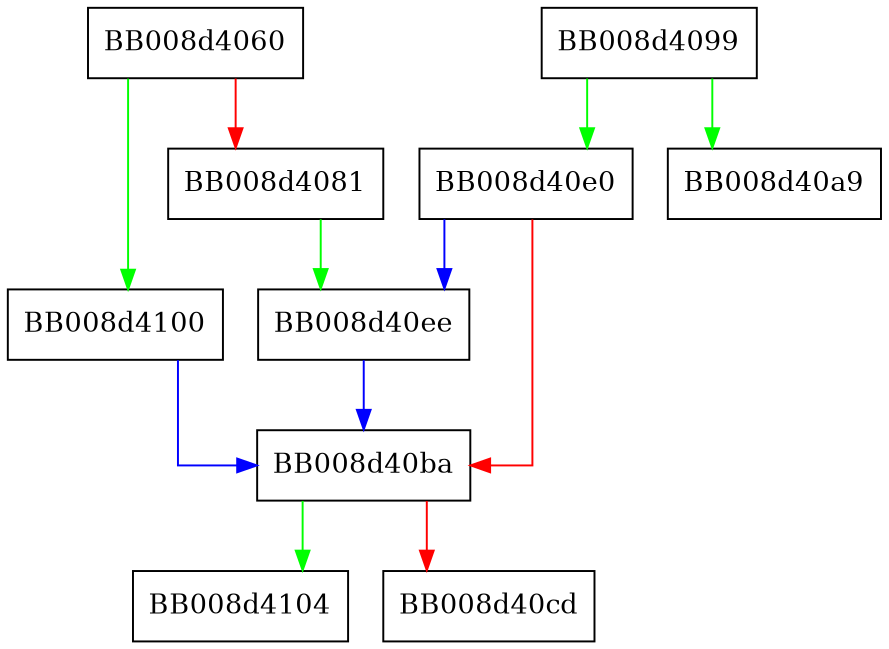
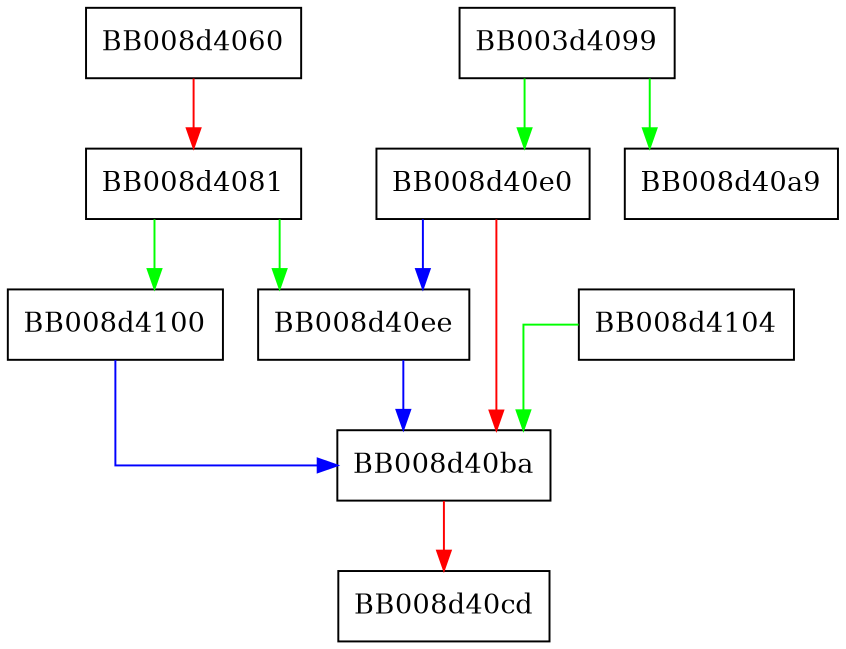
(649, 43) -> (567, 43)
(128, 174) -> (154, 244)
(303, 526) -> (523, 340)
